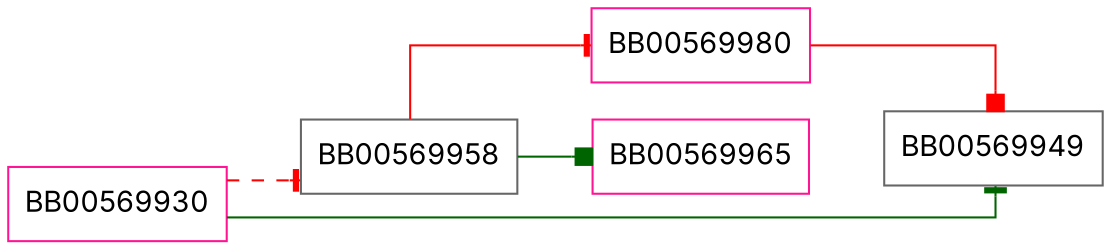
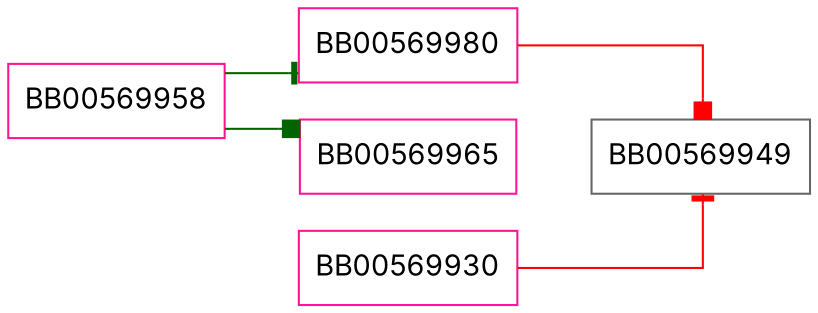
(459, 45) -> (257, 73)
(409, 157) -> (116, 101)
(258, 180) -> none
(622, 217) -> (642, 268)
